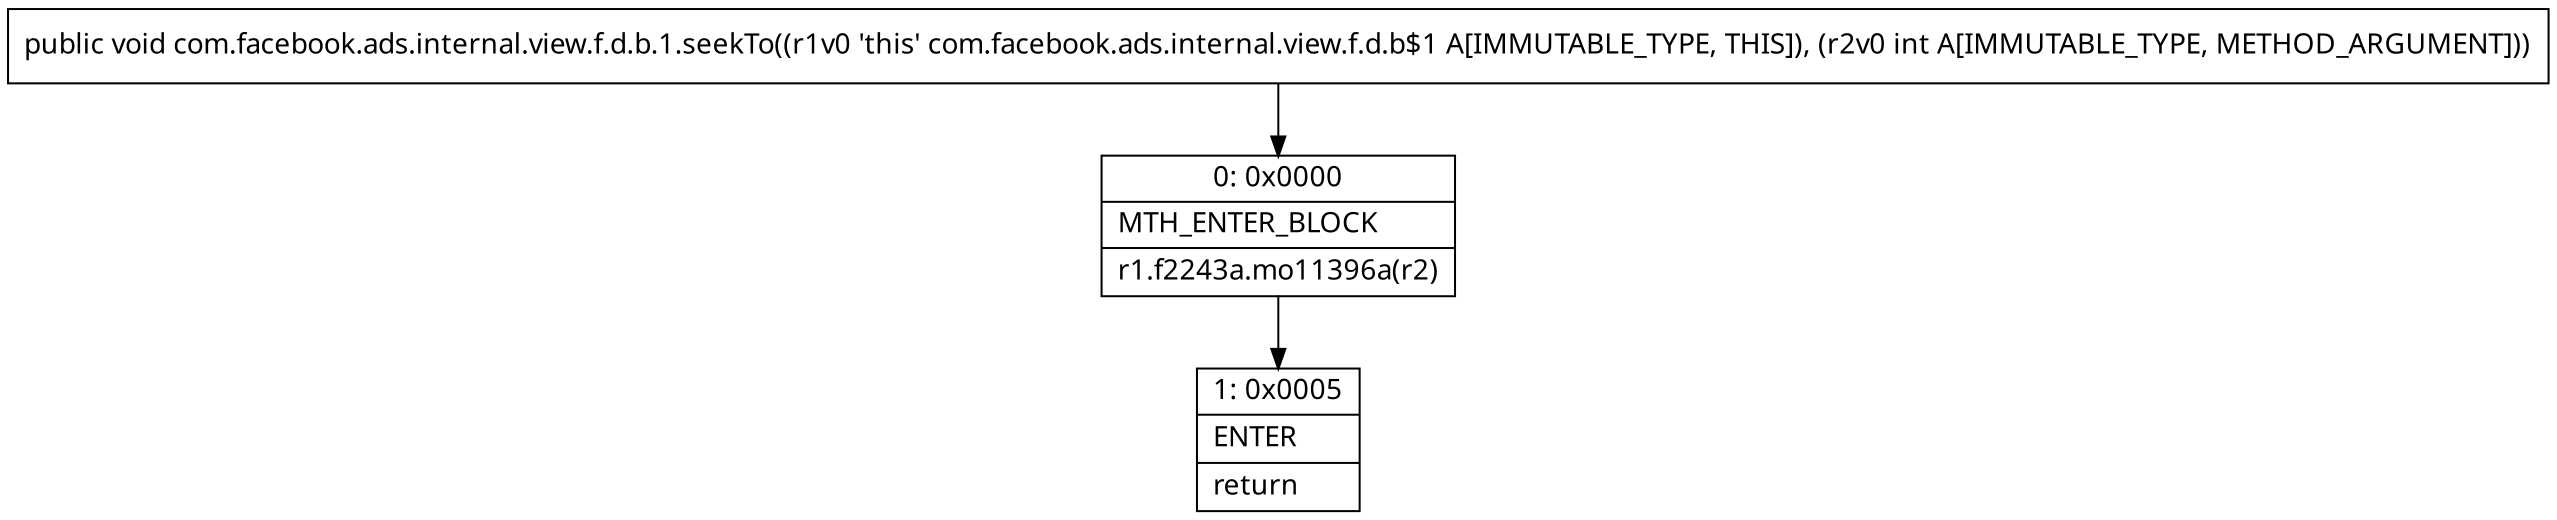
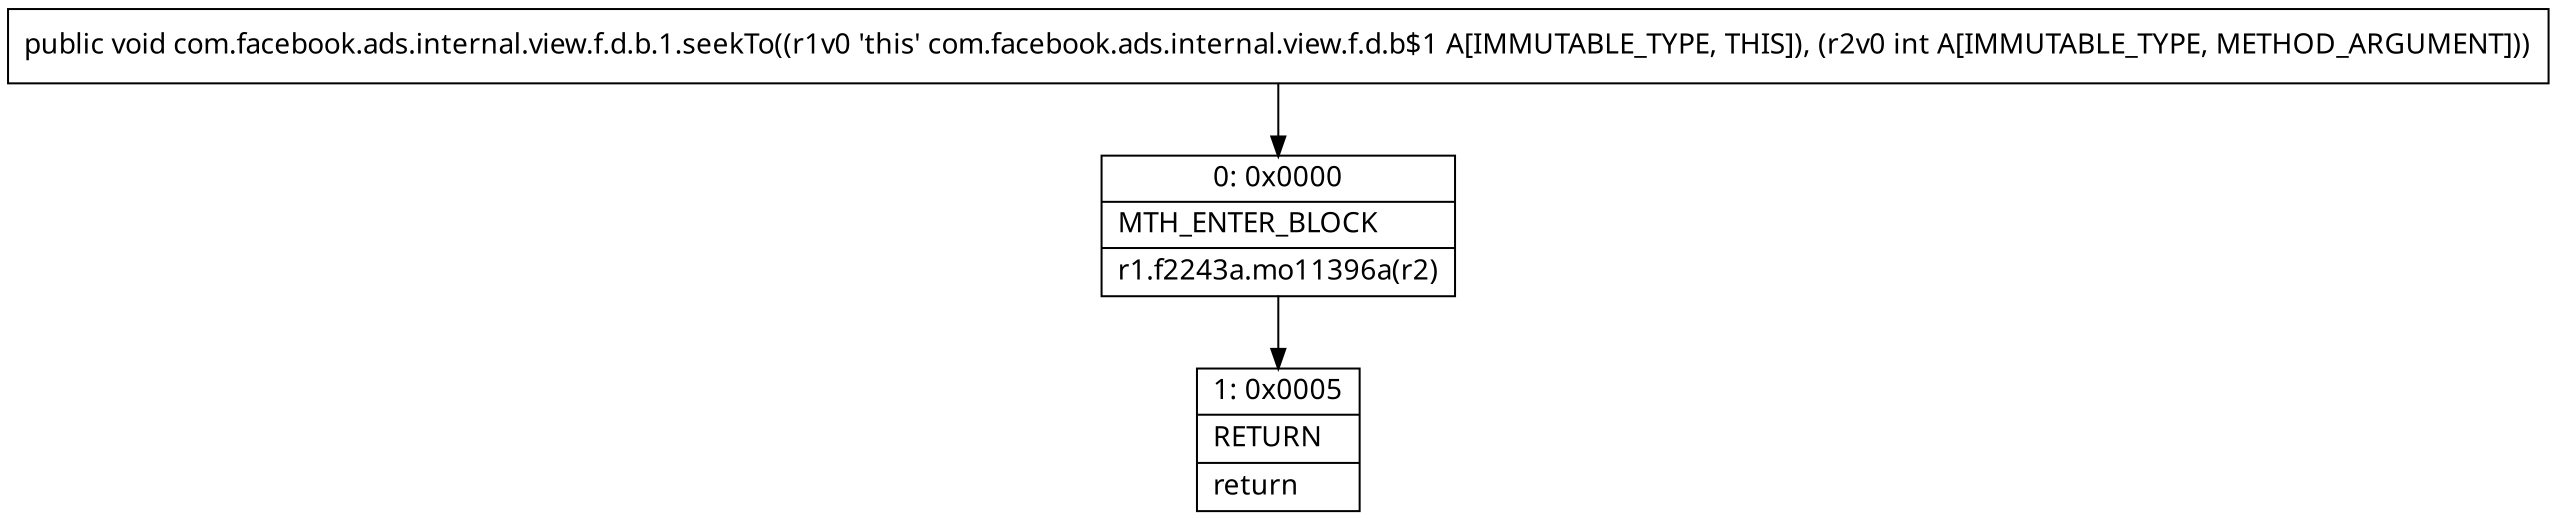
(1256, 438) -> (1268, 438)
